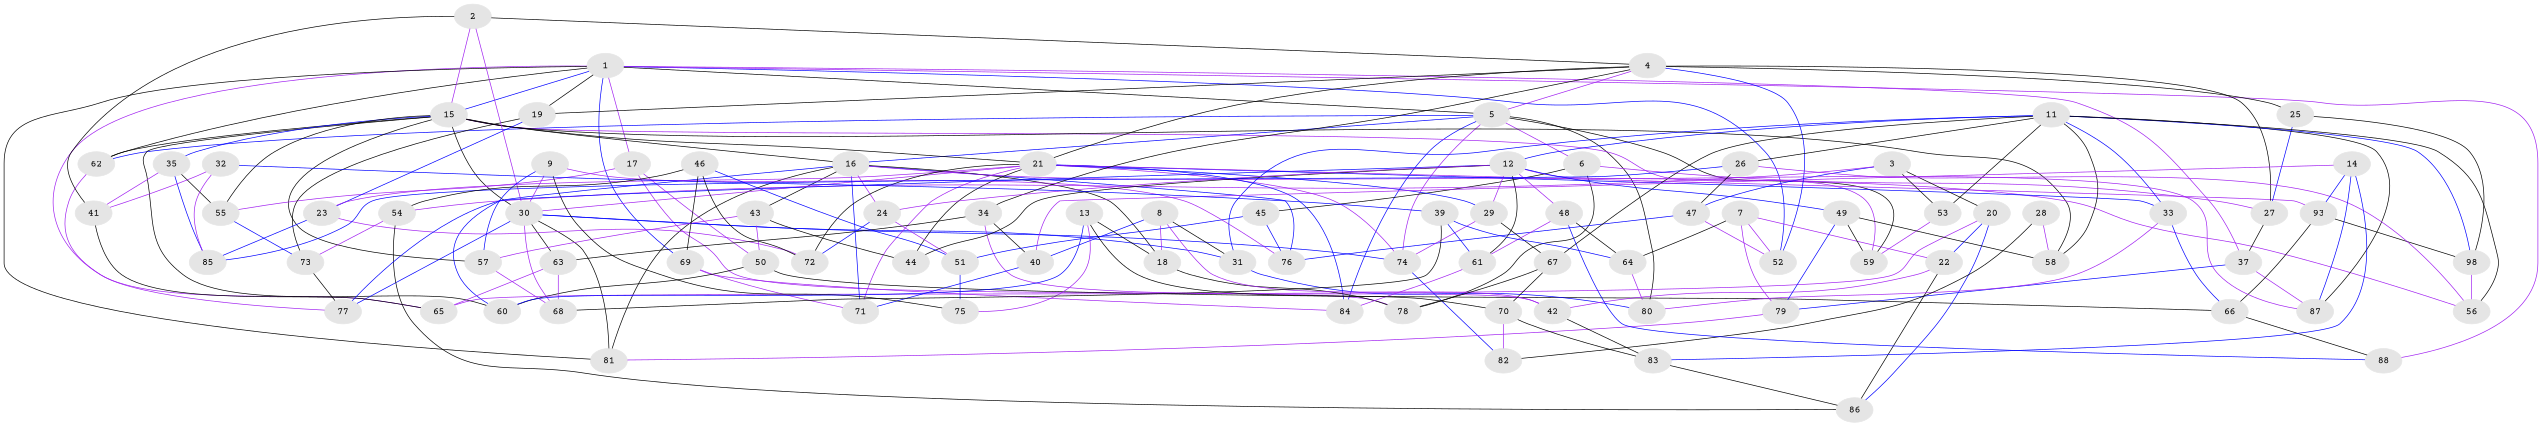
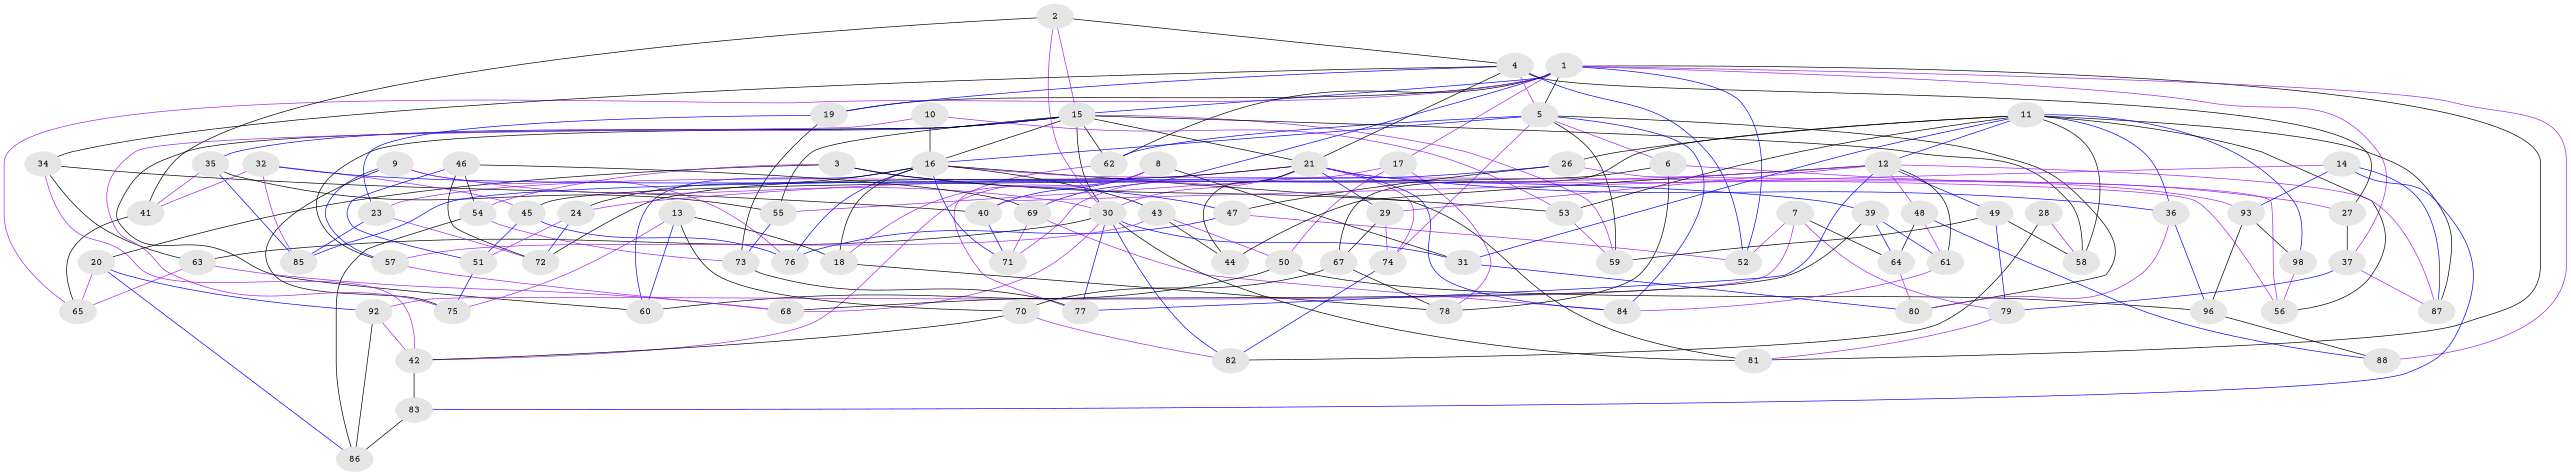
(1119, 89) -> (1171, 81)
none -> (930, 115)
(2295, 115) -> none
none -> (397, 182)
(867, 190) -> (751, 184)
(2168, 213) -> (2171, 213)
(1132, 238) -> (1148, 282)
(1944, 262) -> (374, 312)
(2230, 312) -> (2209, 312)
(1576, 340) -> (747, 343)
